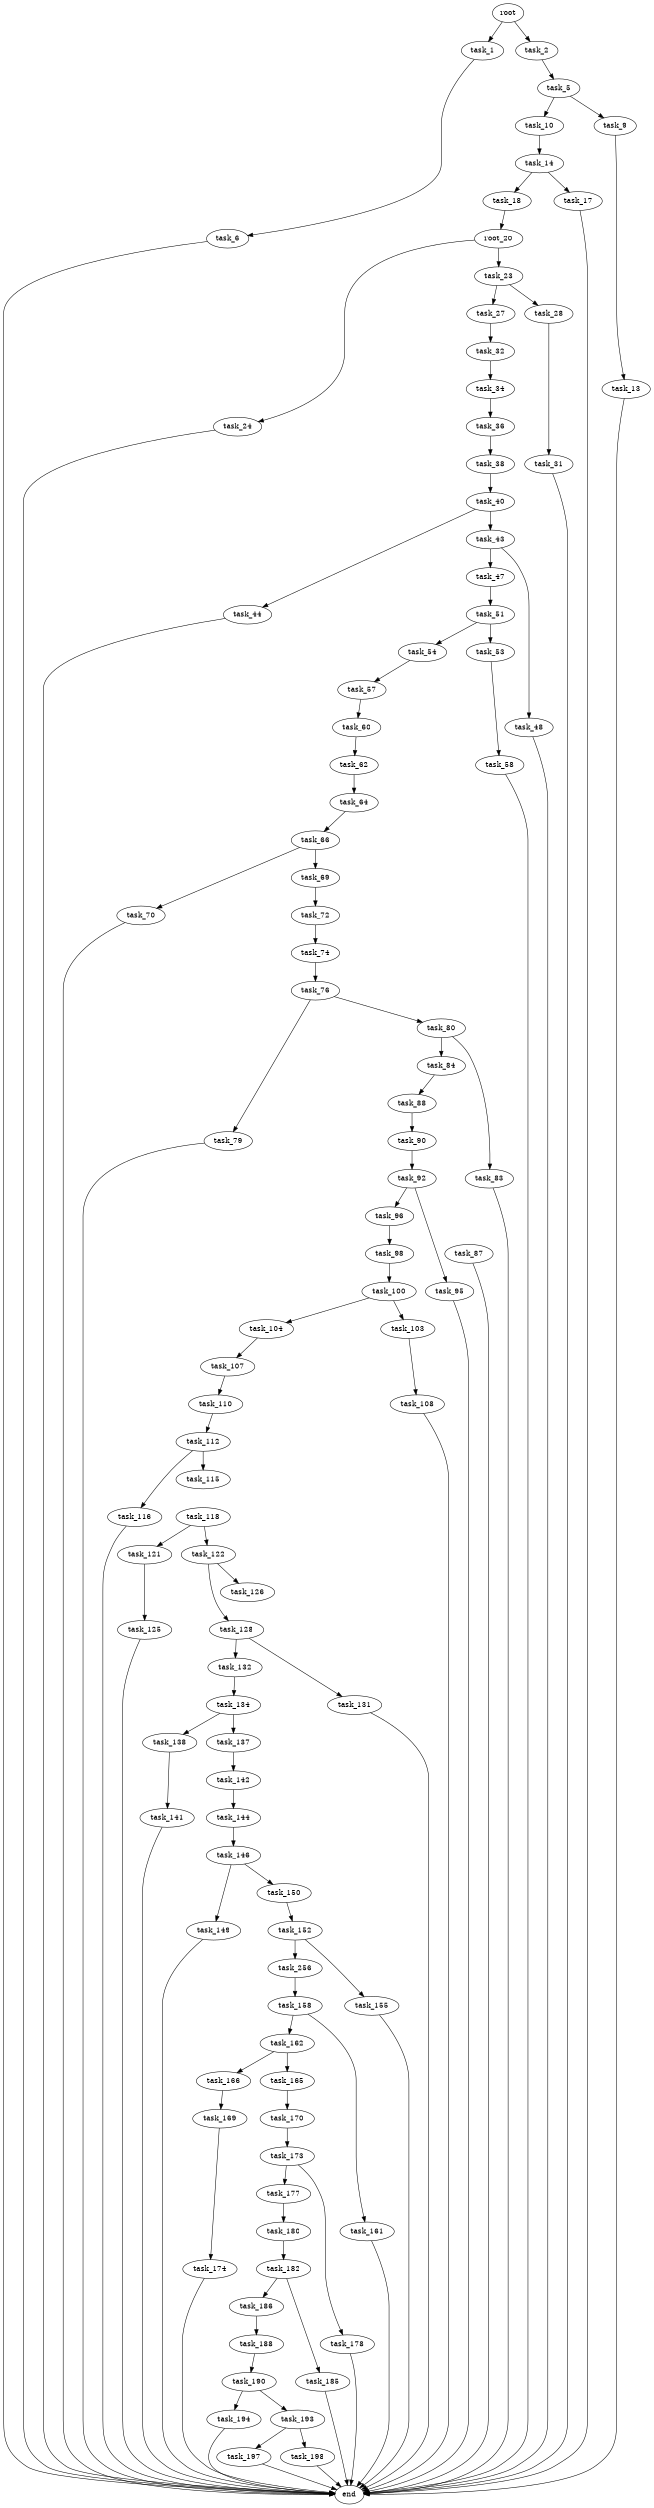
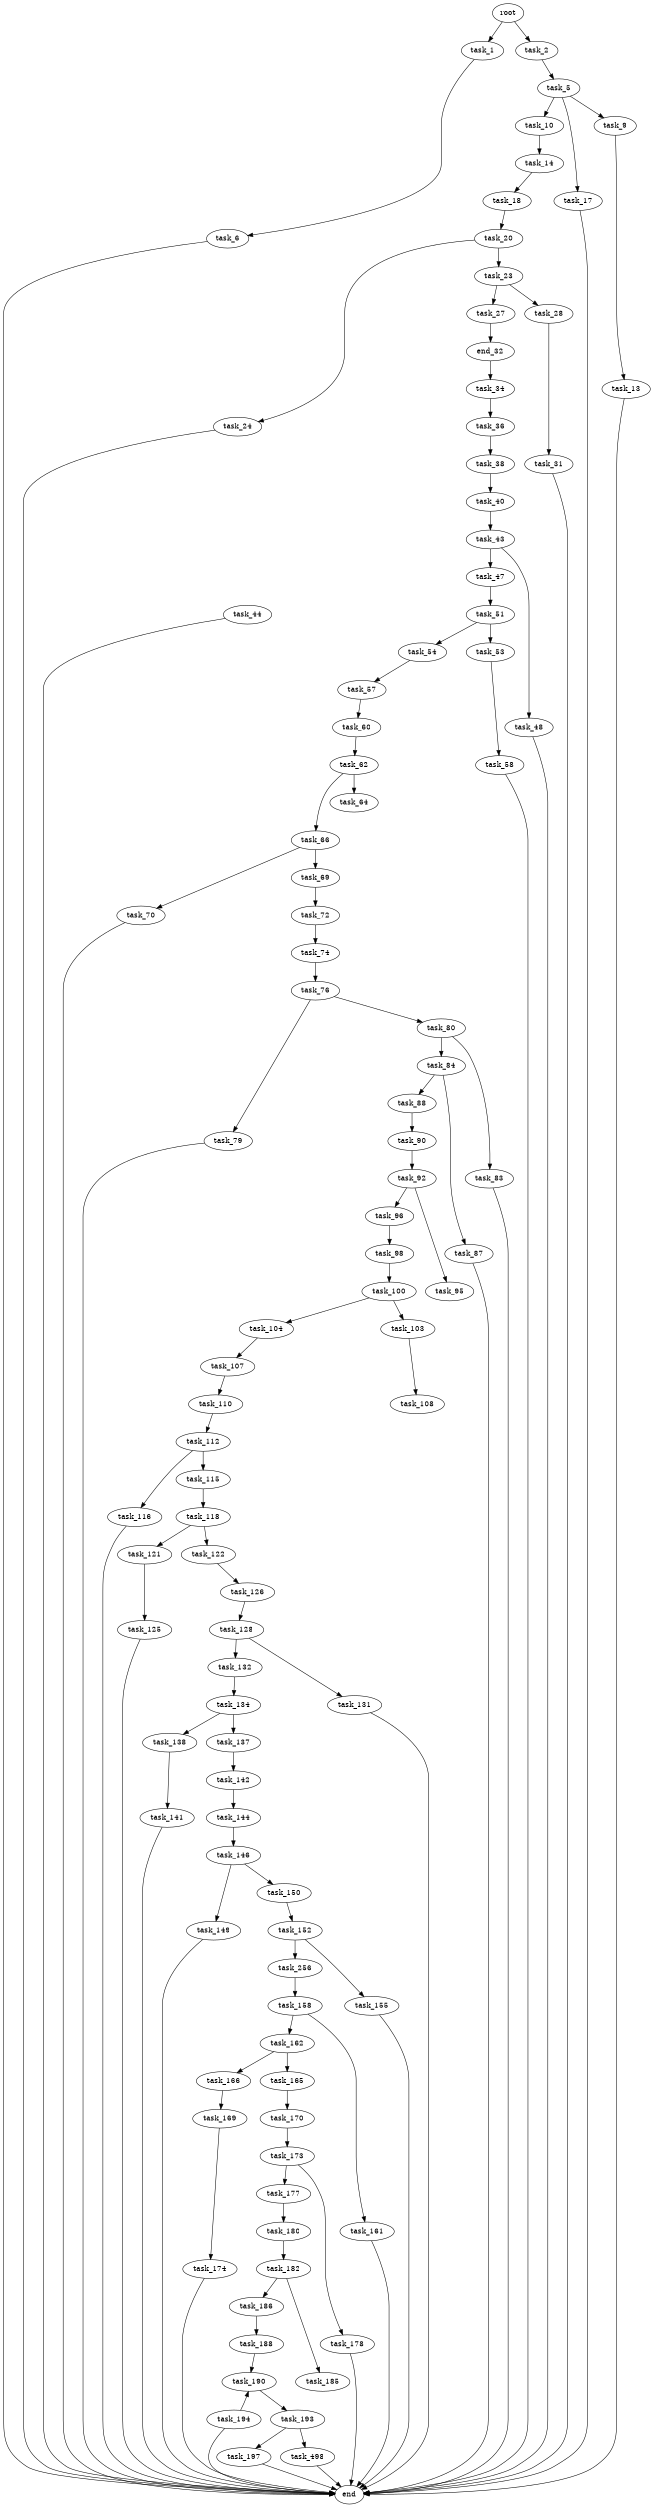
(557, 180) -> (573, 141)
(499, 239) -> (499, 239)
(490, 351) -> (490, 351)
(371, 557) -> none
(337, 820) -> (324, 796)
none -> (451, 1158)
none -> (203, 1496)
(212, 1592) -> (243, 1608)
(468, 1925) -> none
(449, 1971) -> none
(239, 2398) -> (244, 2403)
(337, 2435) -> none
(308, 2457) -> (308, 2457)
